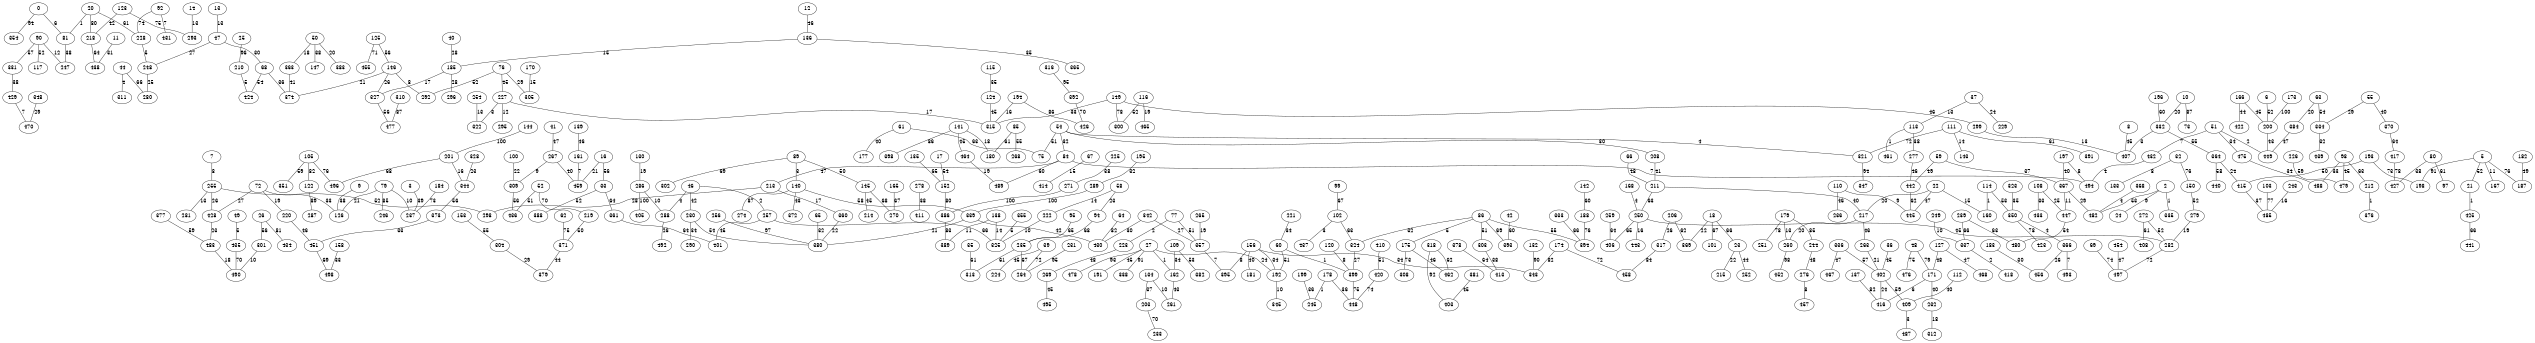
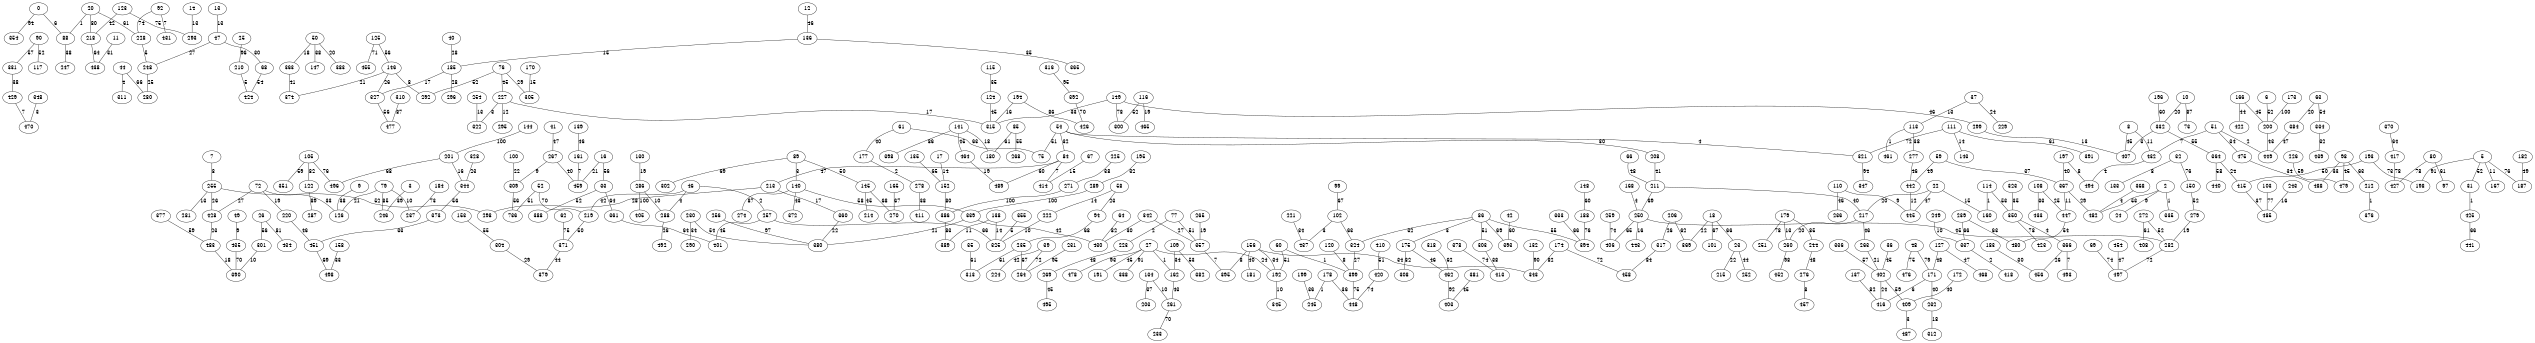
(66, 38) -> (66, 38)
(52, 53) -> none
(277, 83) -> none
(2370, 98) -> none
(37, 112) -> (37, 112)
none -> (2144, 140)
(1578, 166) -> (1054, 172)
none -> (892, 172)
(946, 172) -> (946, 172)
(2418, 172) -> (2418, 172)
(1585, 186) -> (1585, 186)
(2470, 186) -> (2470, 186)
(418, 201) -> (395, 200)
(691, 201) -> (635, 194)
(1651, 201) -> (1651, 201)
(1914, 201) -> (1914, 201)
(513, 216) -> (513, 216)
(818, 216) -> none
(1072, 216) -> none
(238, 231) -> (238, 231)
(1285, 231) -> (1298, 231)
(1447, 231) -> (1447, 231)
(1613, 231) -> (1613, 231)
(1017, 260) -> (1017, 260)
(1408, 260) -> (1408, 260)
(1485, 260) -> (1485, 260)
(236, 275) -> (236, 275)
(1830, 275) -> none
(1957, 275) -> (1957, 275)
(1428, 278) -> (1449, 290)
(1151, 320) -> (1164, 320)
